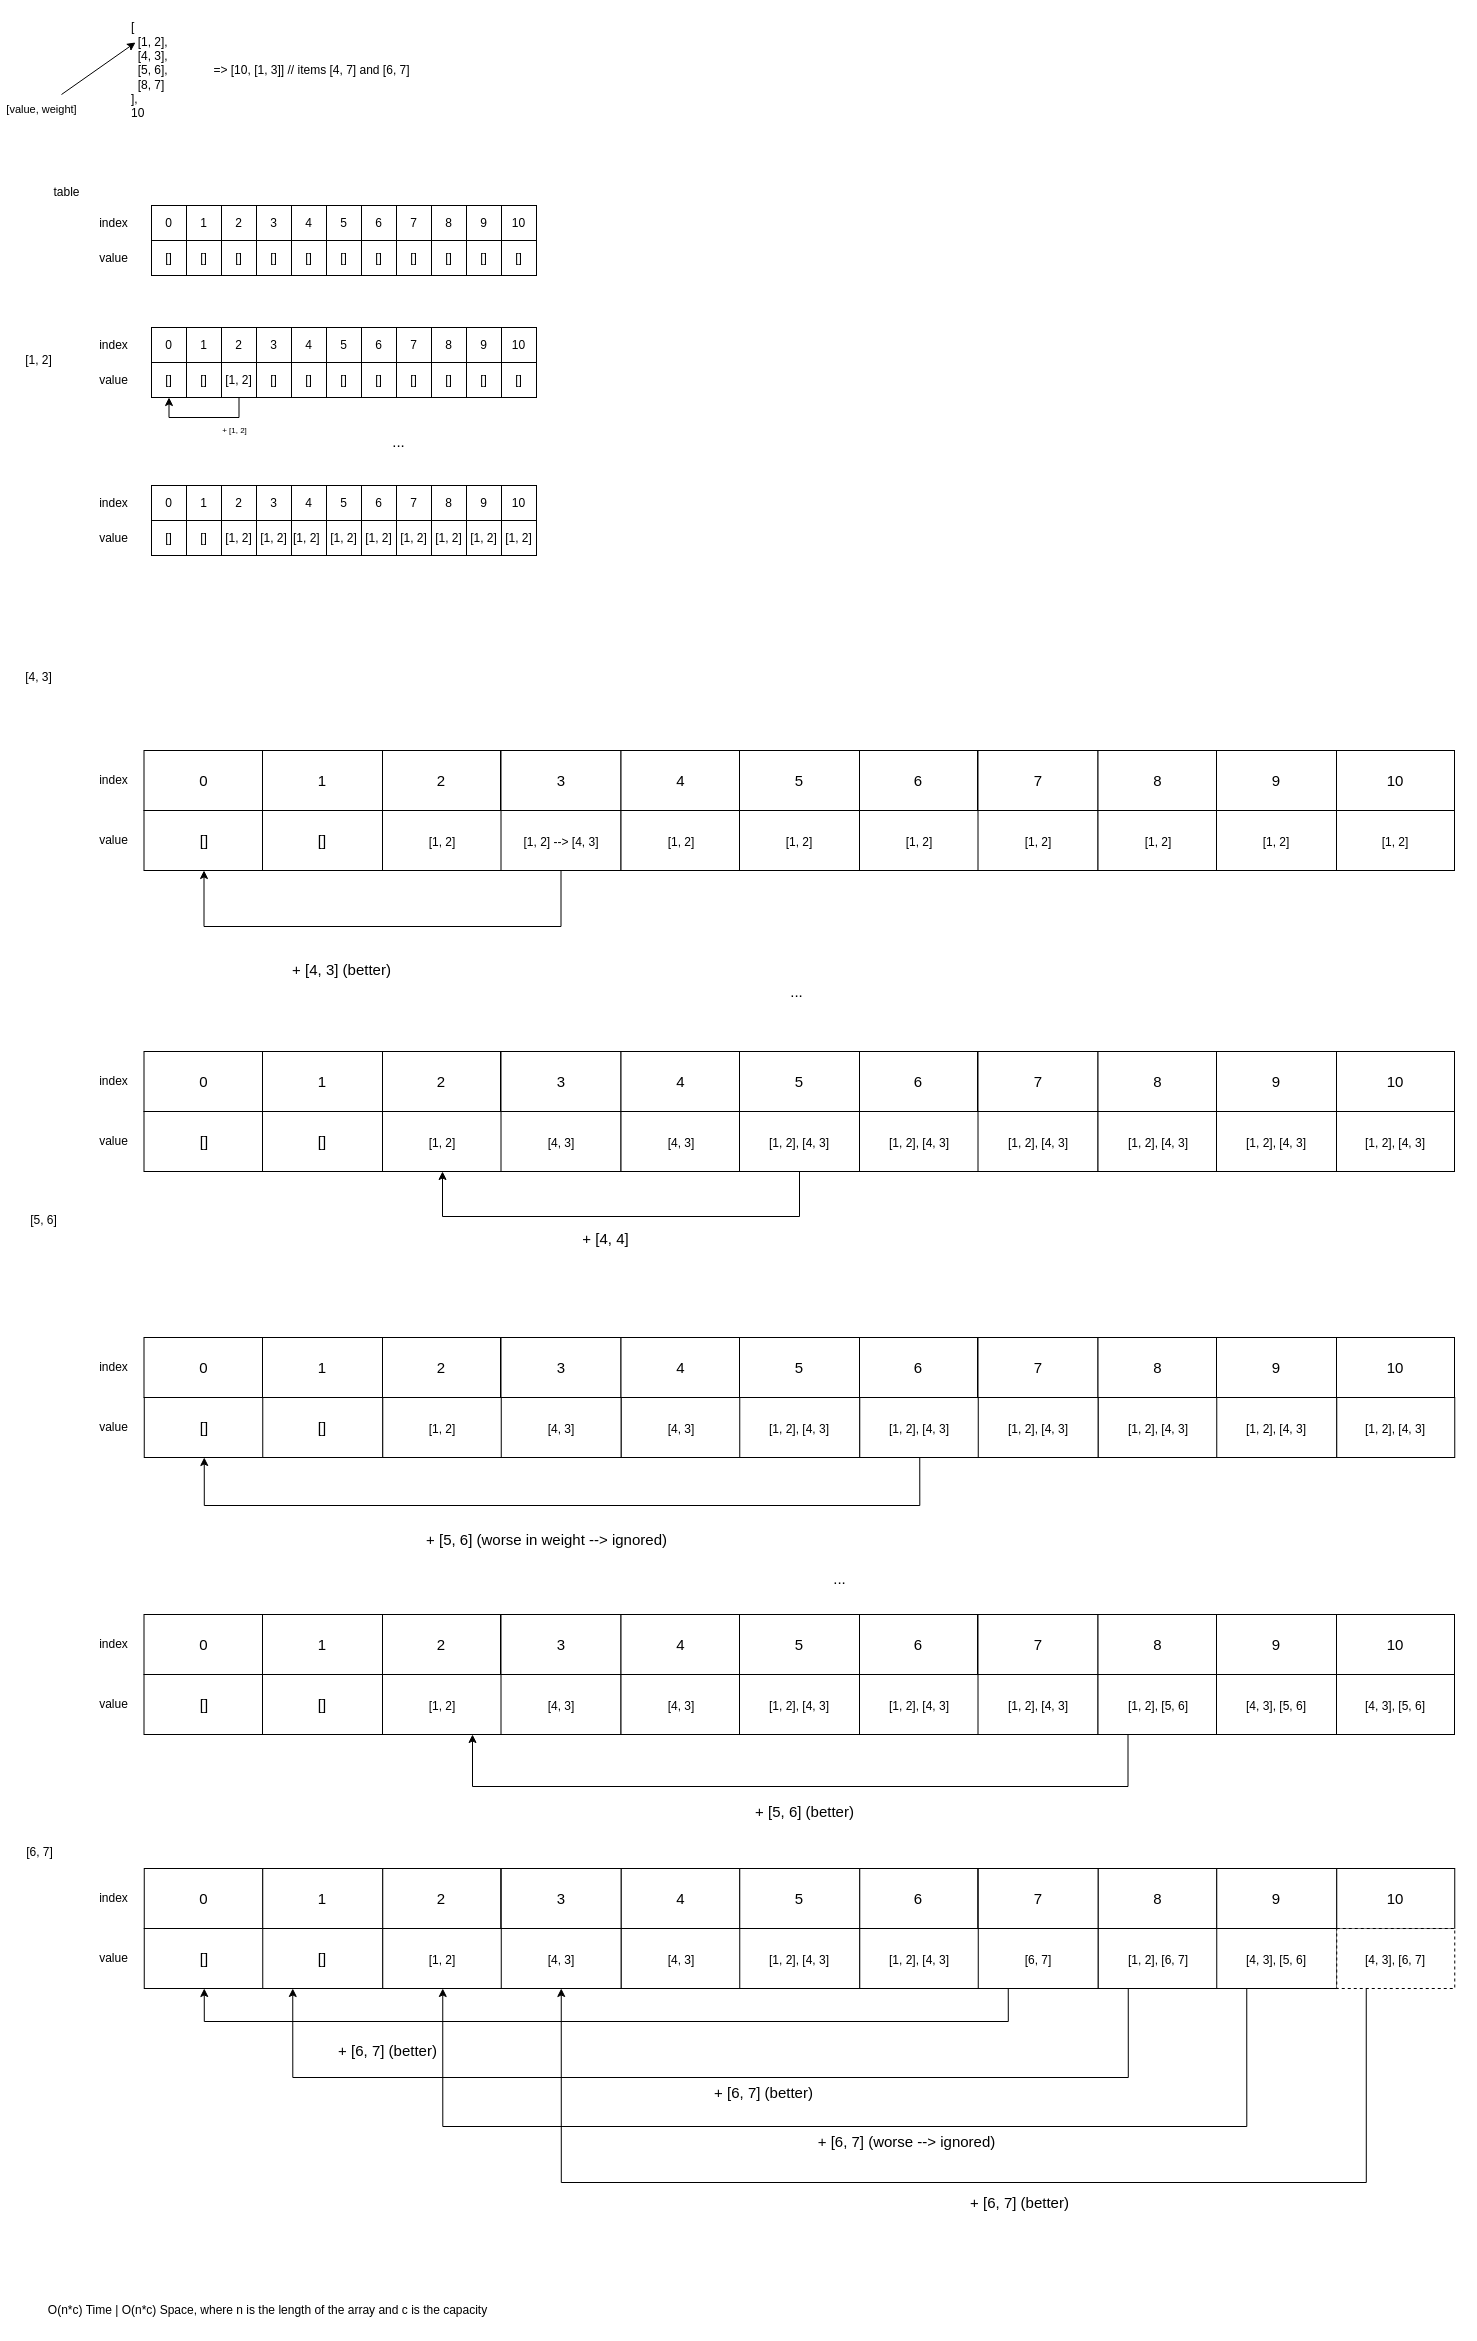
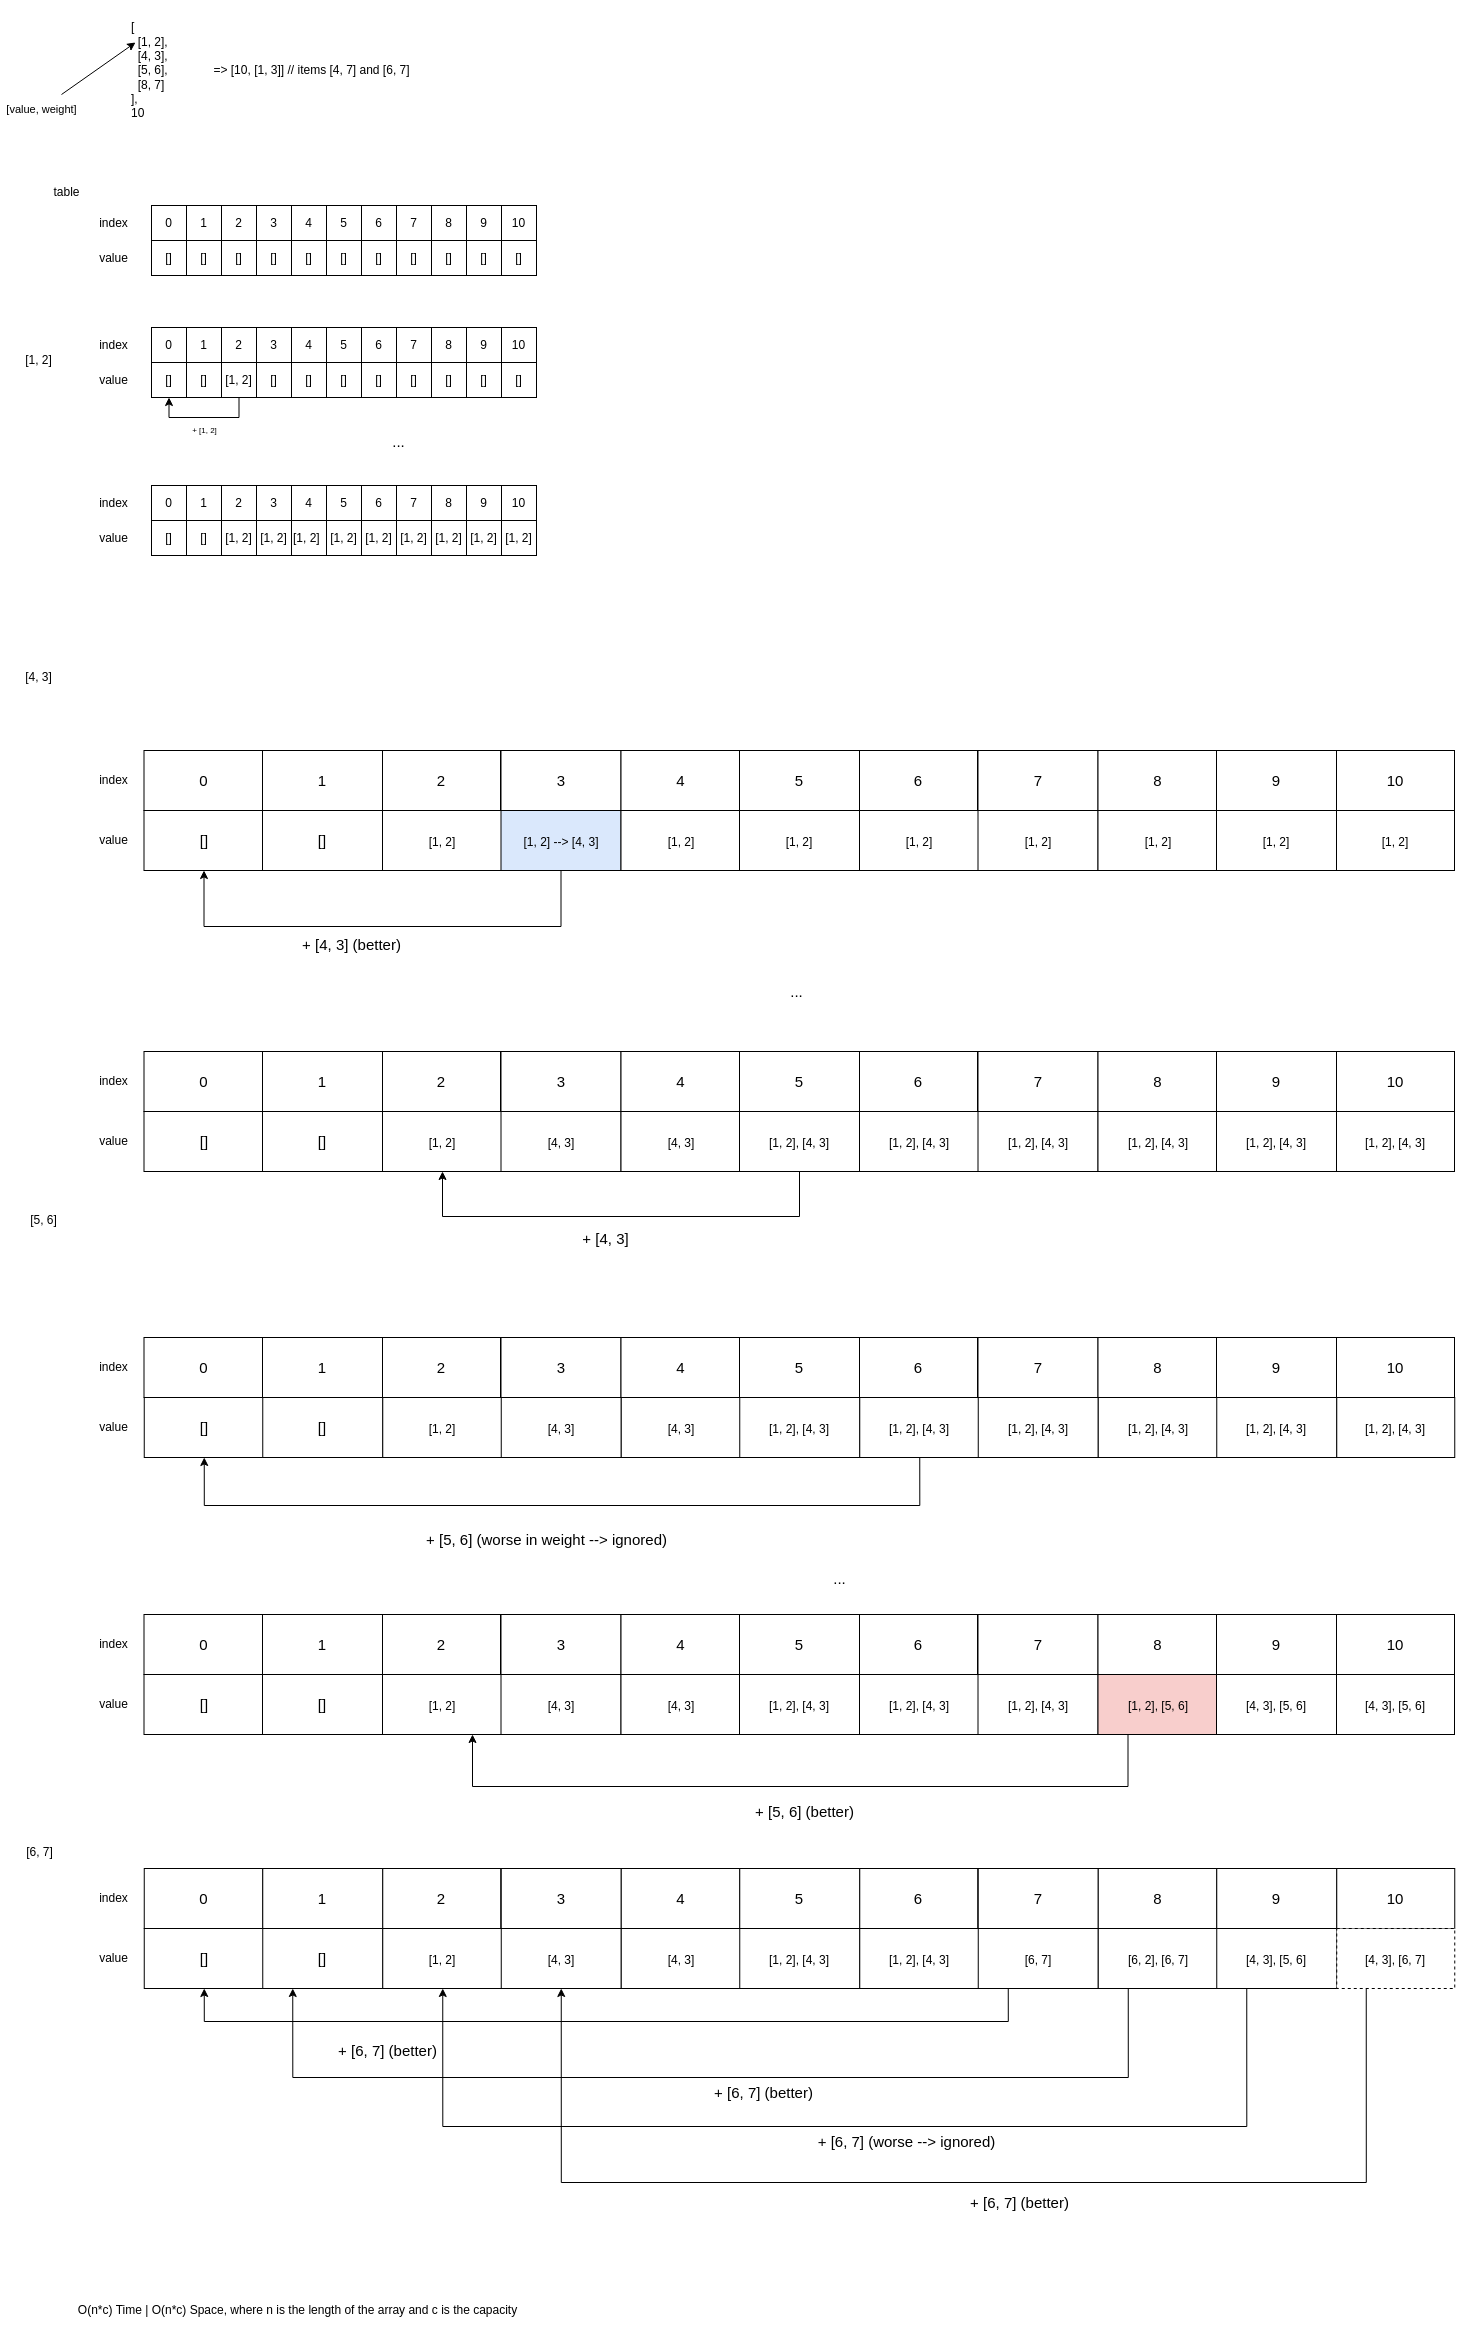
(234, 431) -> (204, 431)
(561, 841) -> (561, 841)
(341, 970) -> (351, 945)
(606, 1239) -> (606, 1239)
(1158, 1705) -> (1158, 1705)
(1159, 1959) -> (1159, 1959)
(267, 2311) -> (297, 2311)
